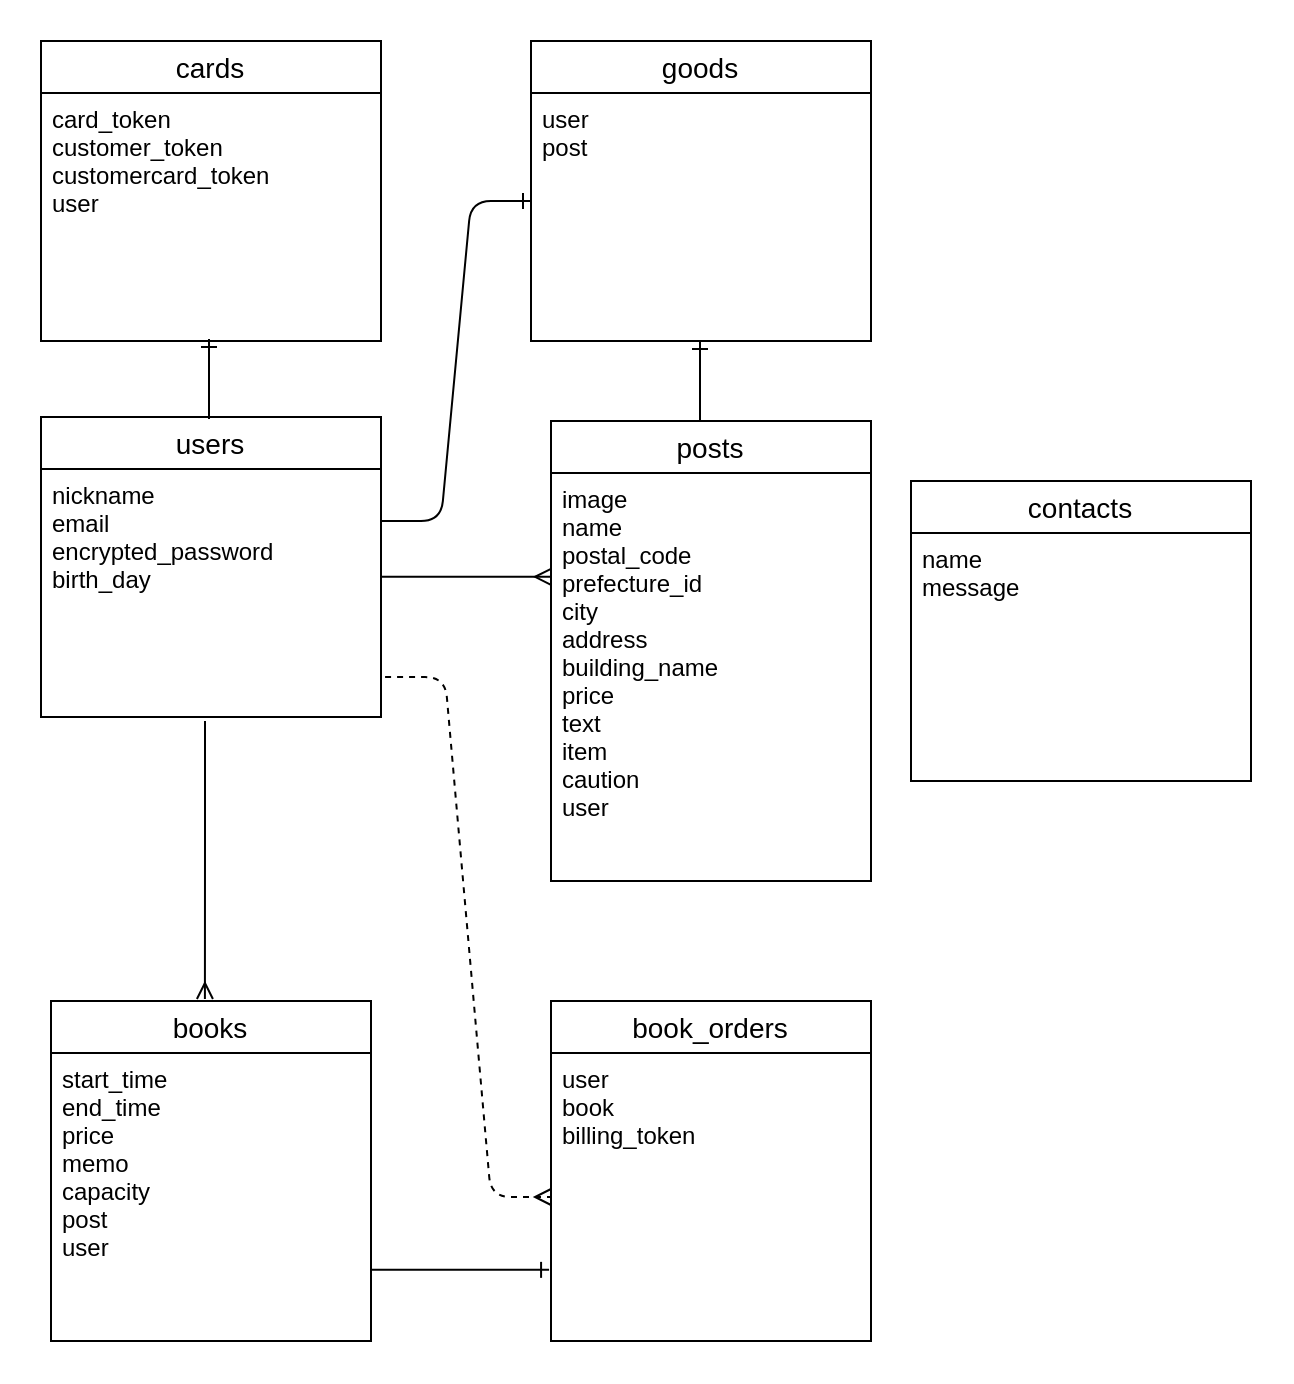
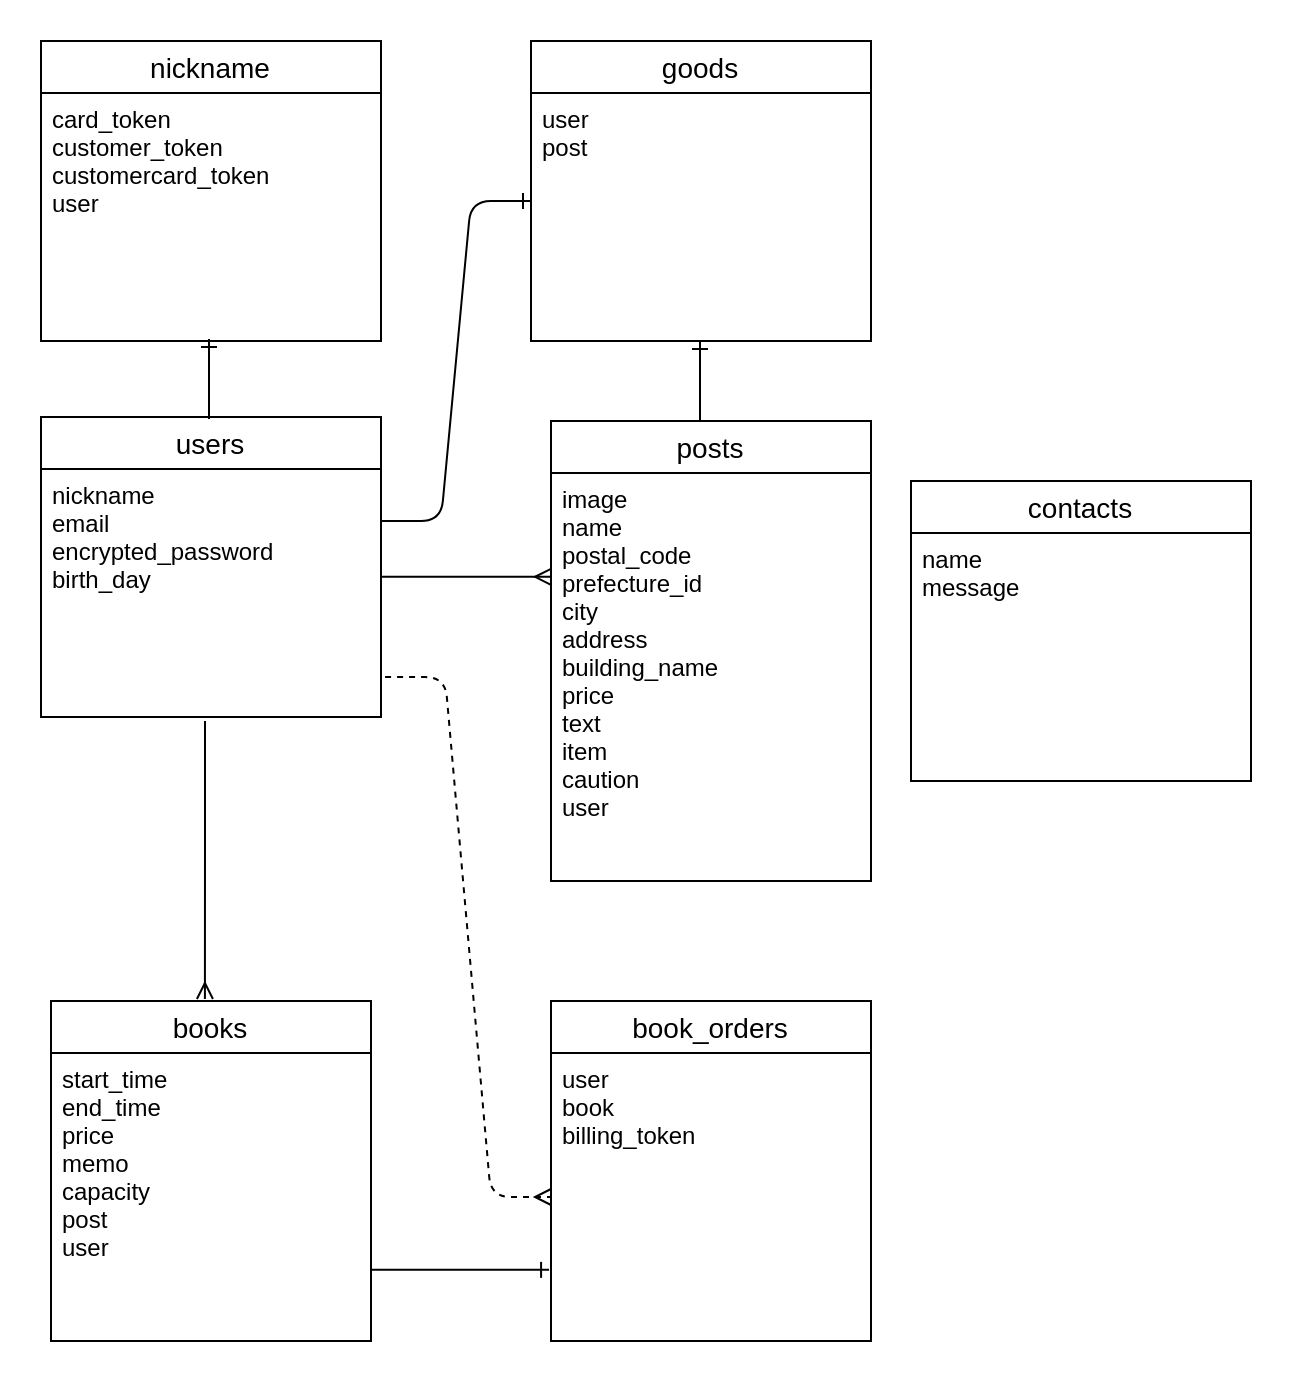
(210, 69) -> (210, 69)
